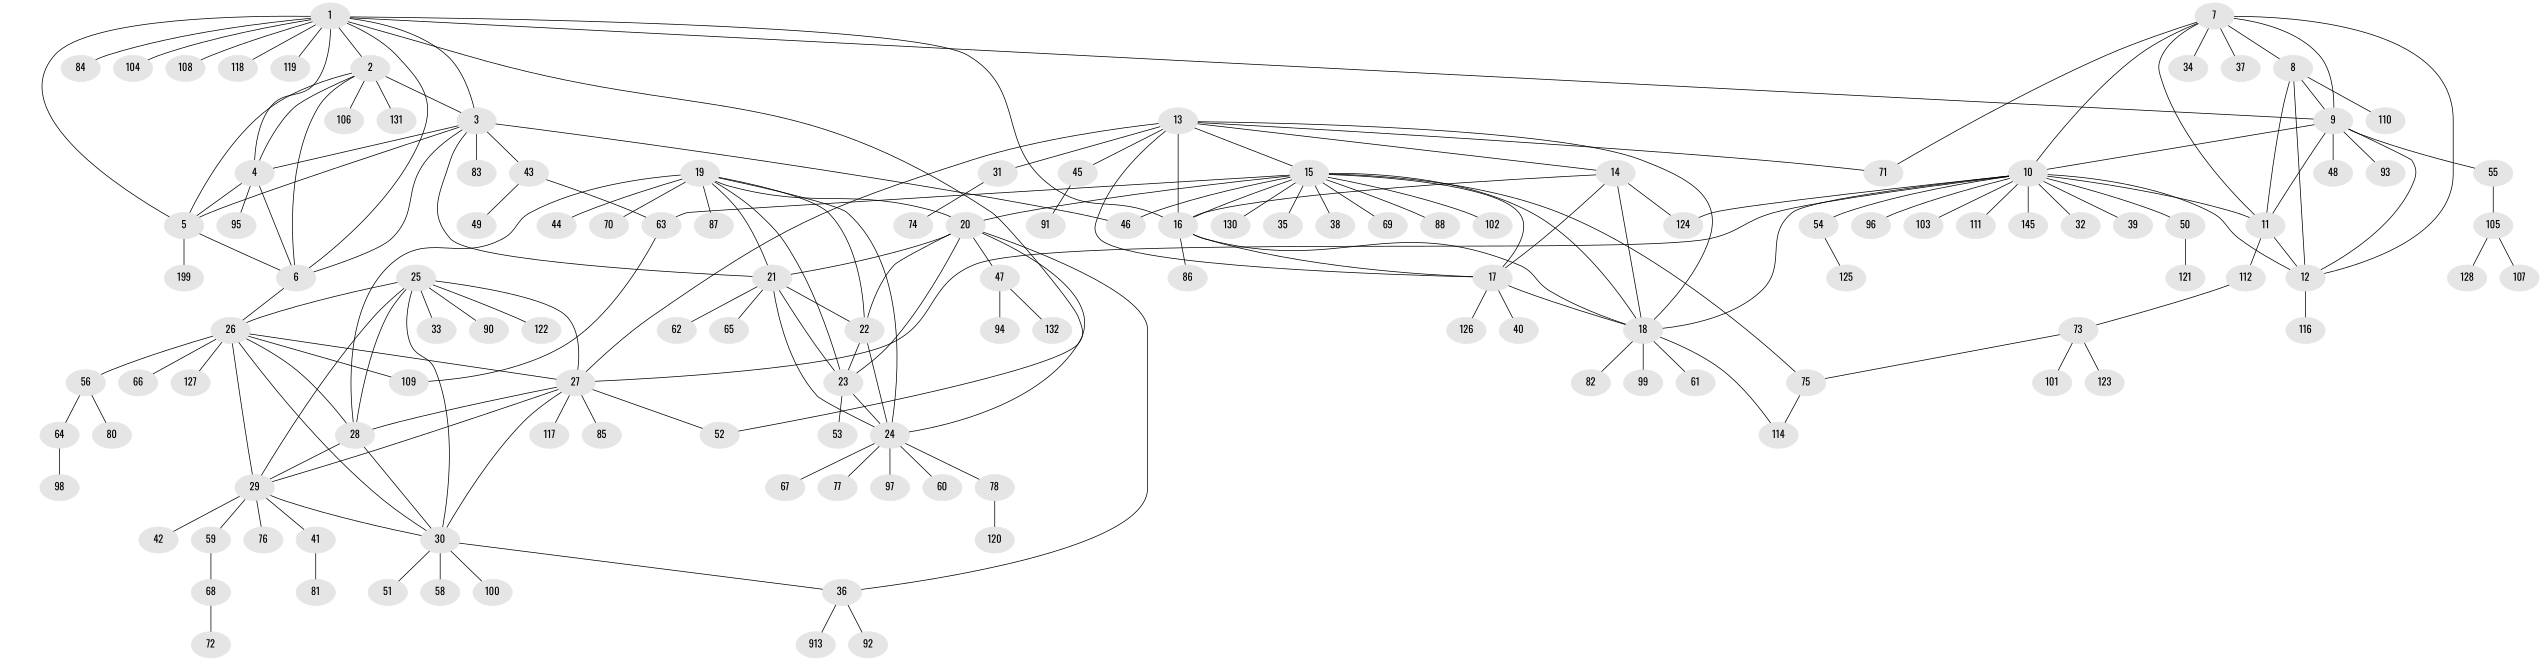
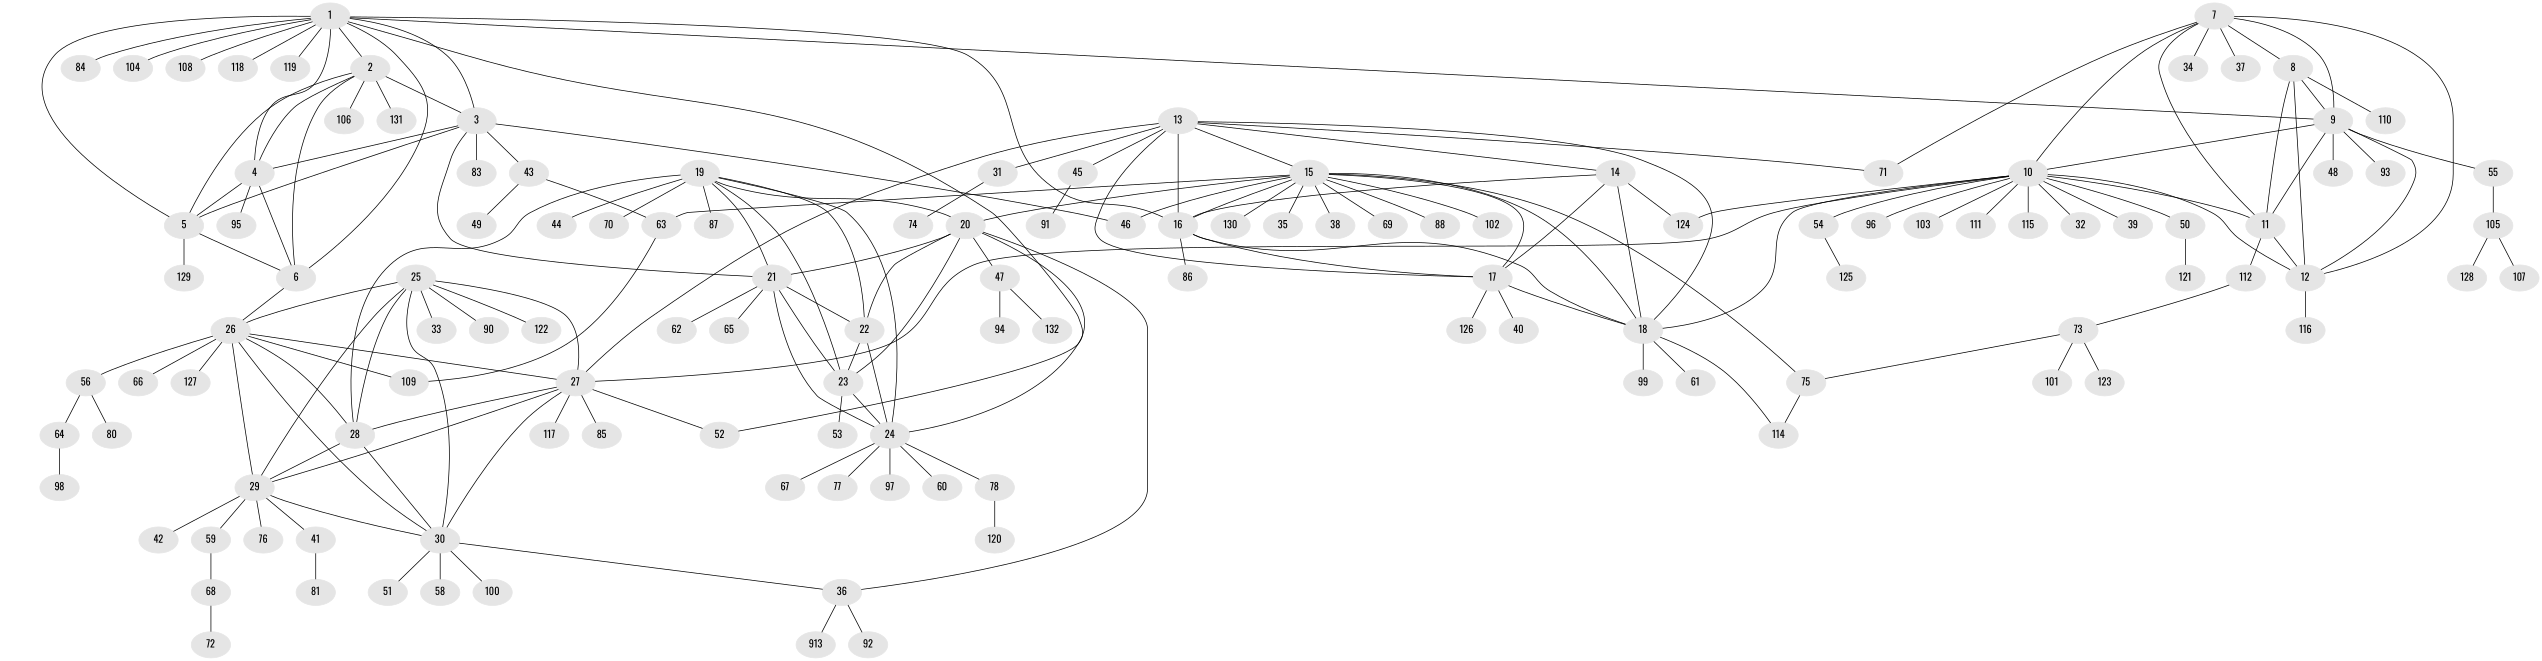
(405, 218) -> none
(2028, 226) -> (2028, 226)
(184, 278) -> (184, 278)
(1591, 383) -> none
